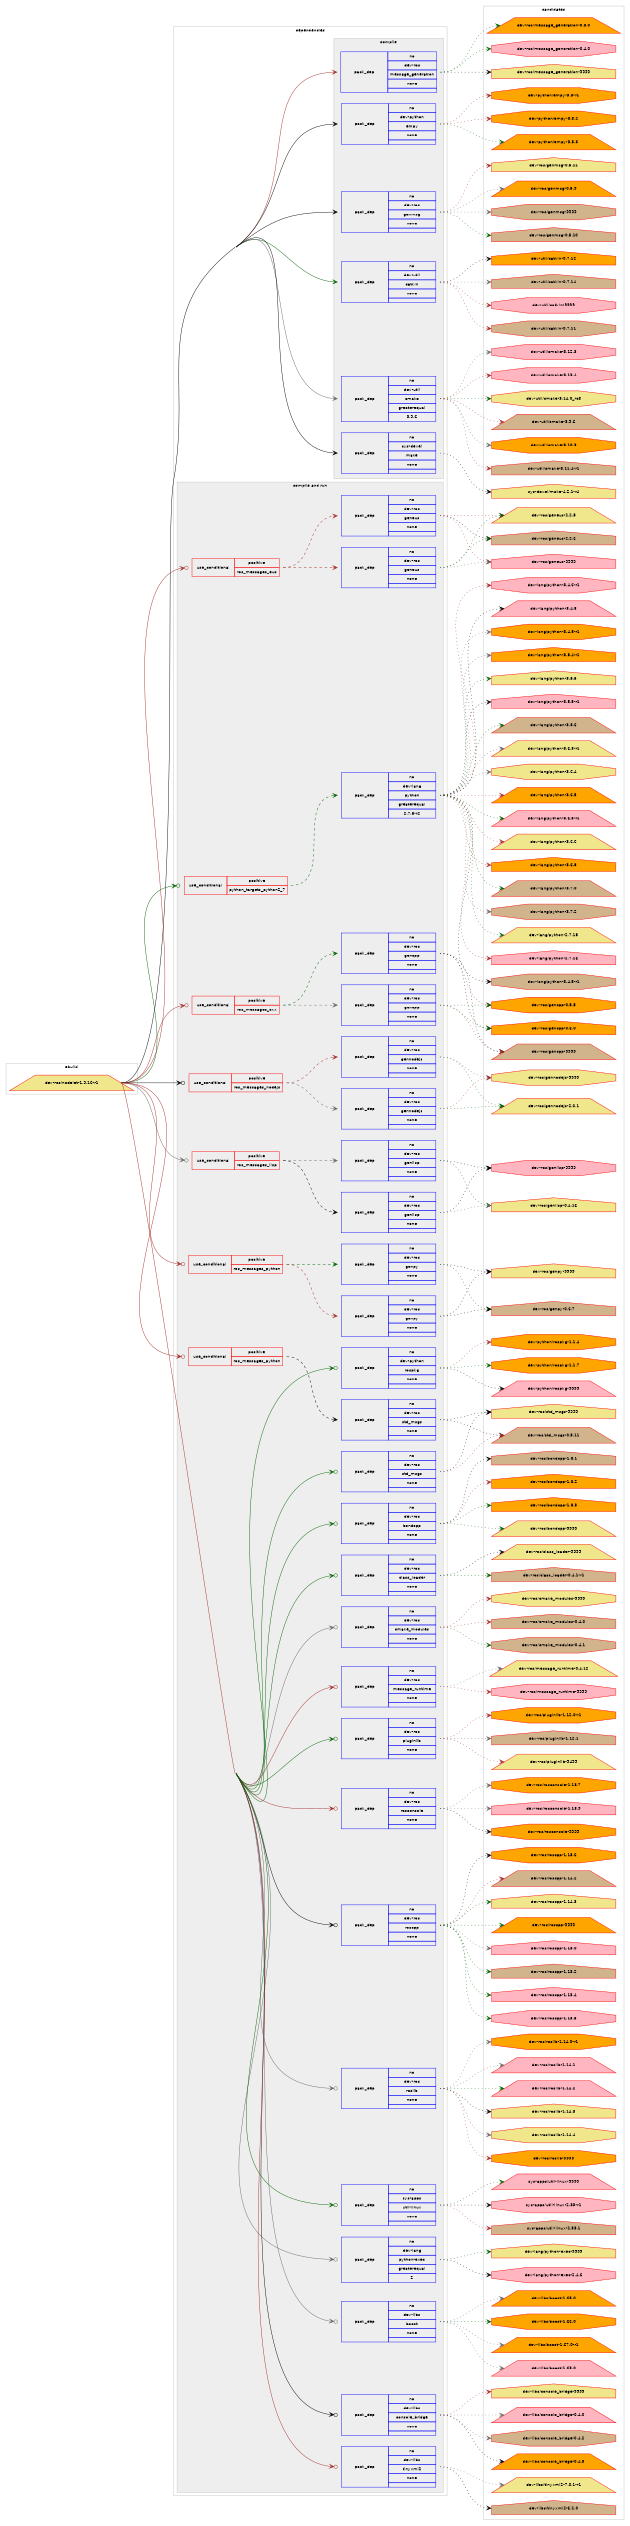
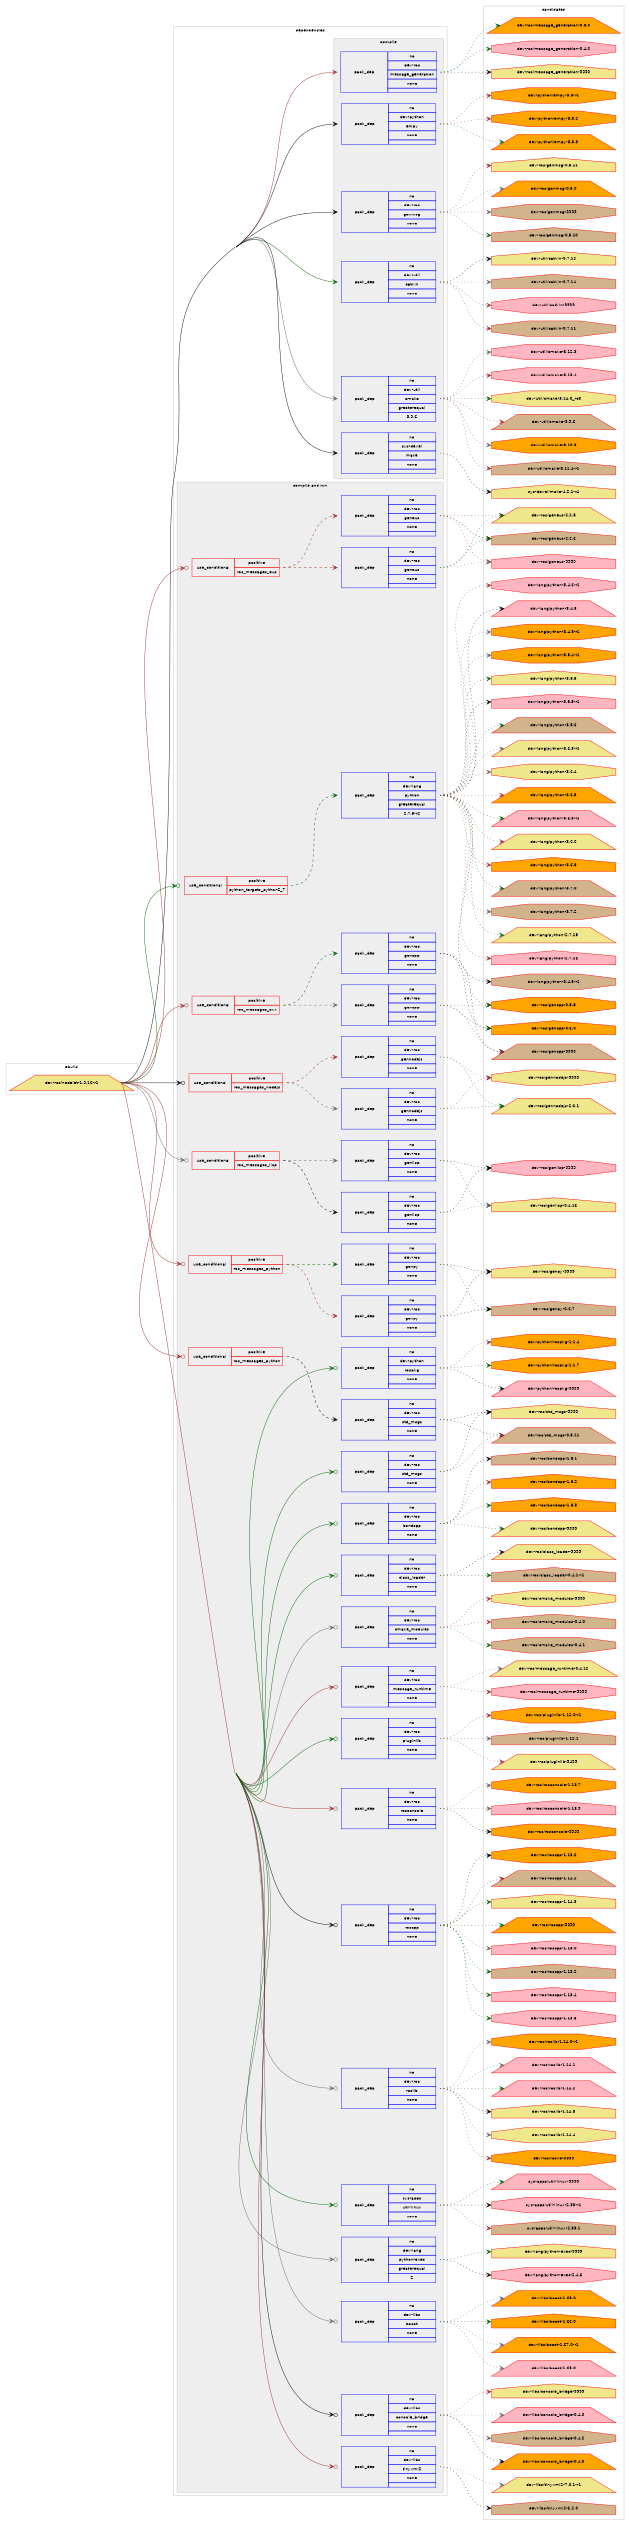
(554, 259) -> (554, 259)
(554, 655) -> (554, 655)
(554, 2322) -> (554, 2322)
